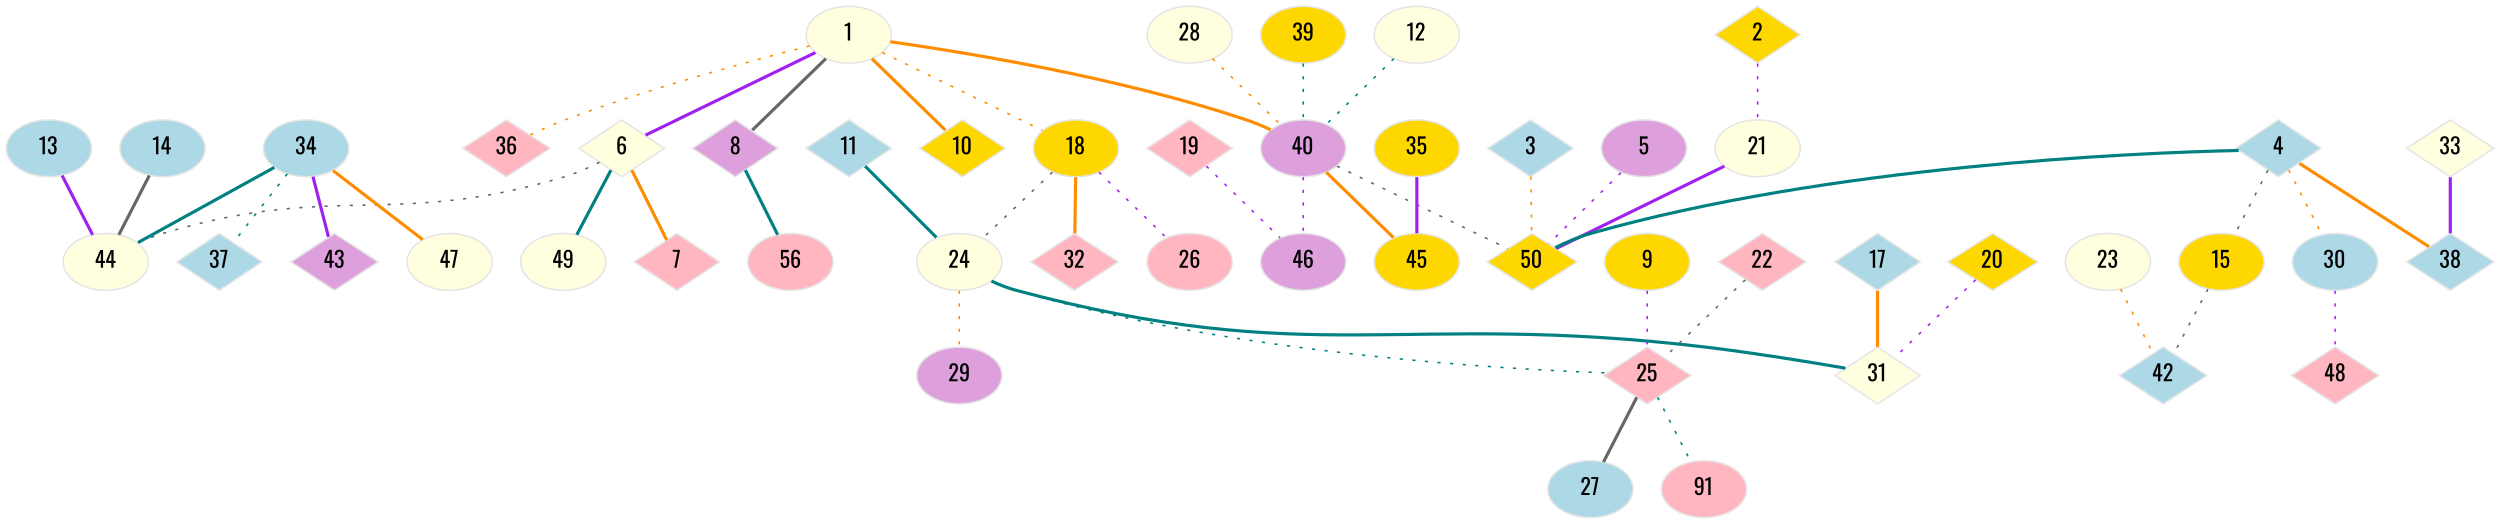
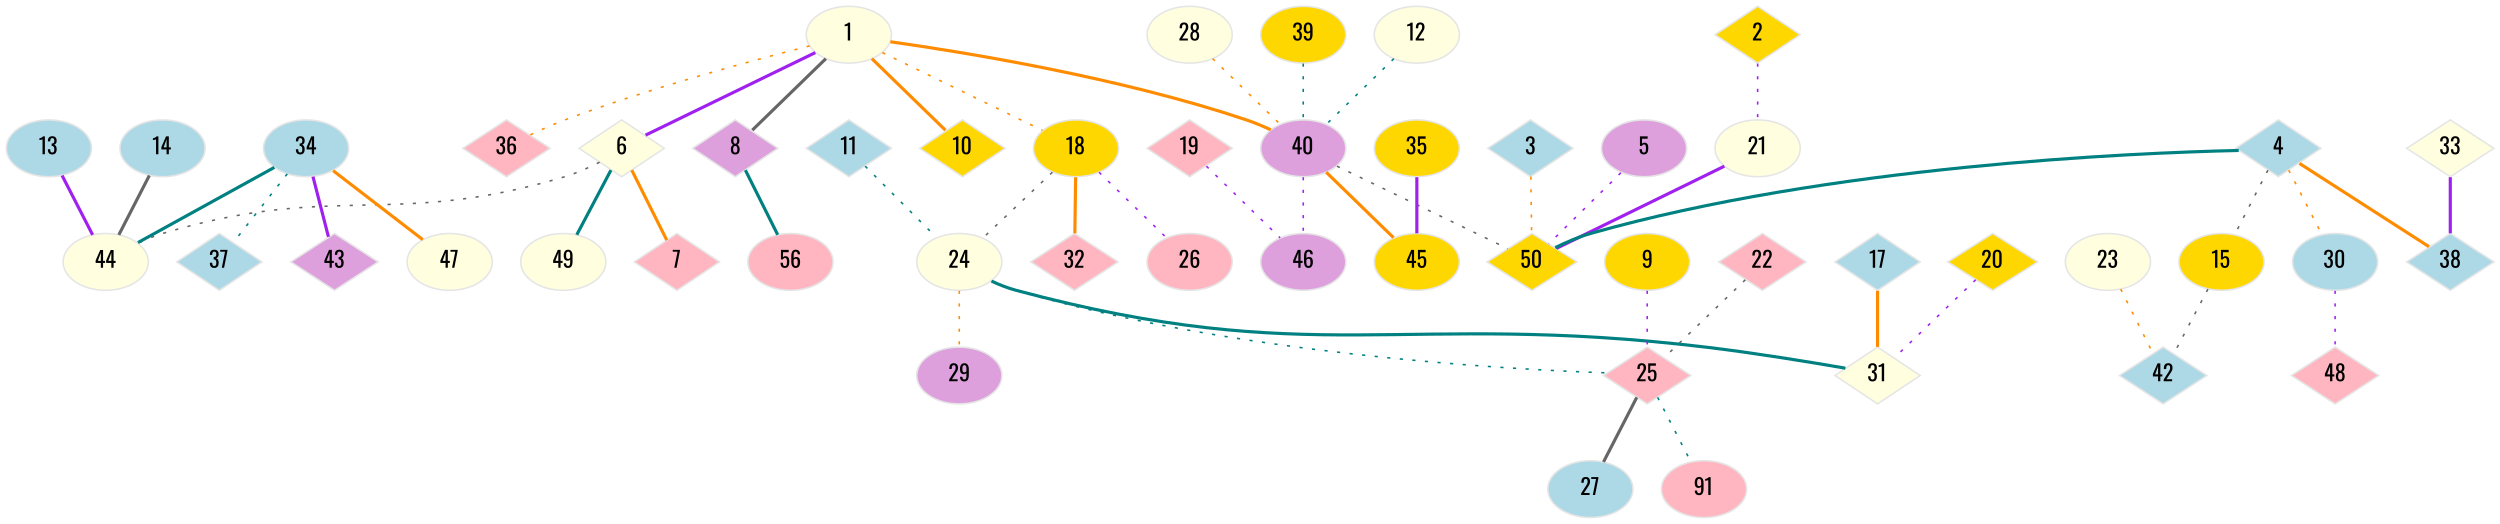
(901, 202) -> (901, 202)
